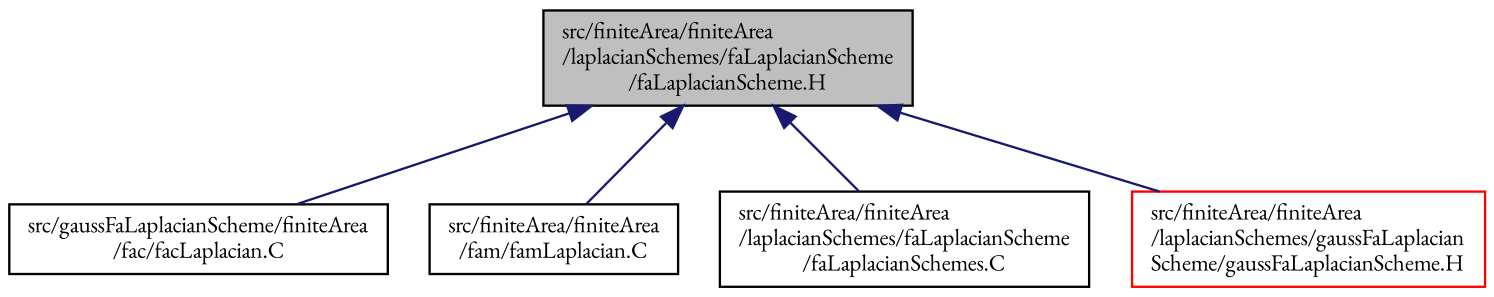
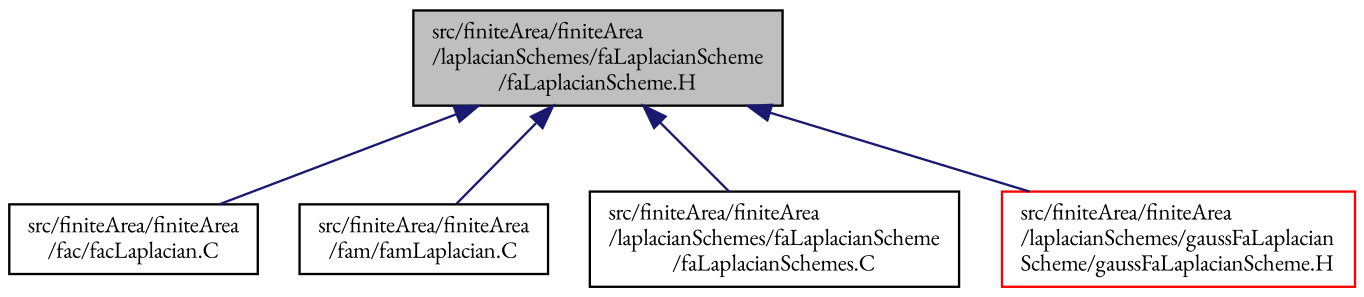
(199, 239) -> (134, 239)
